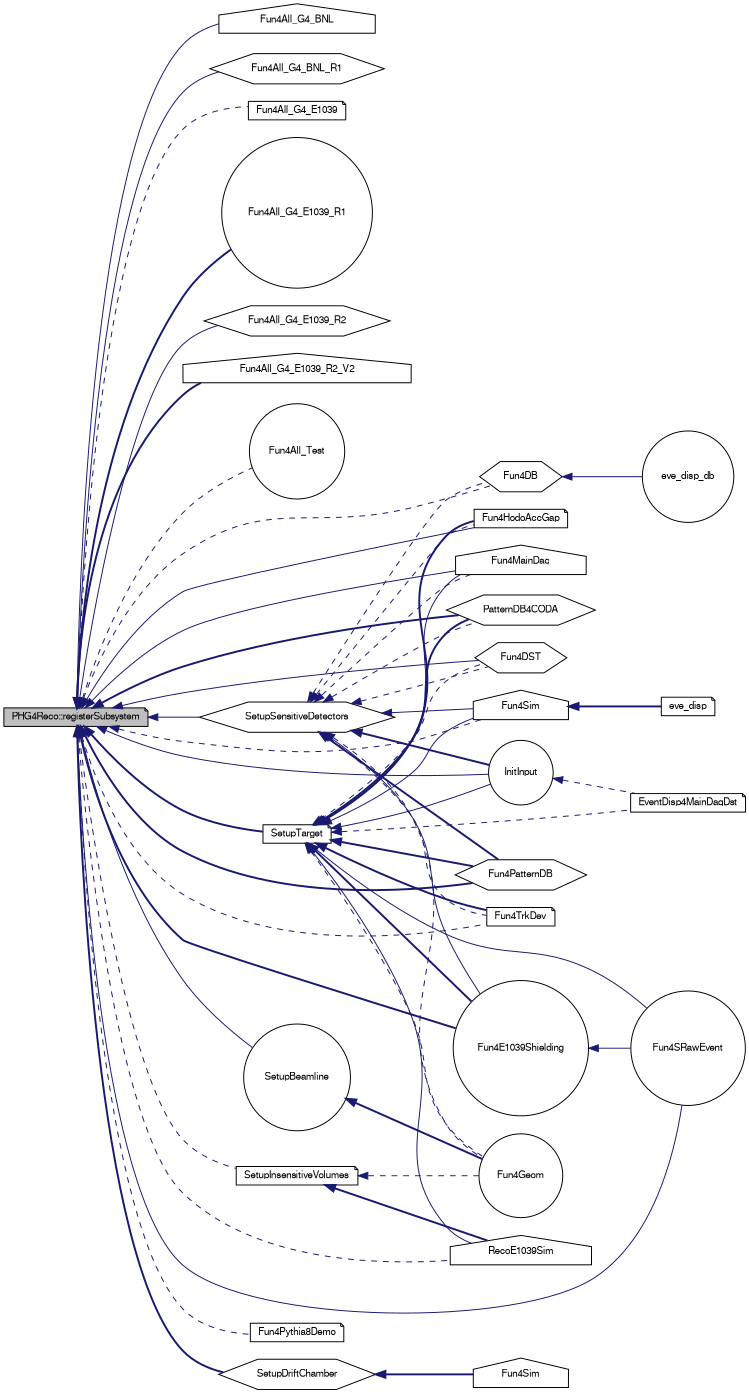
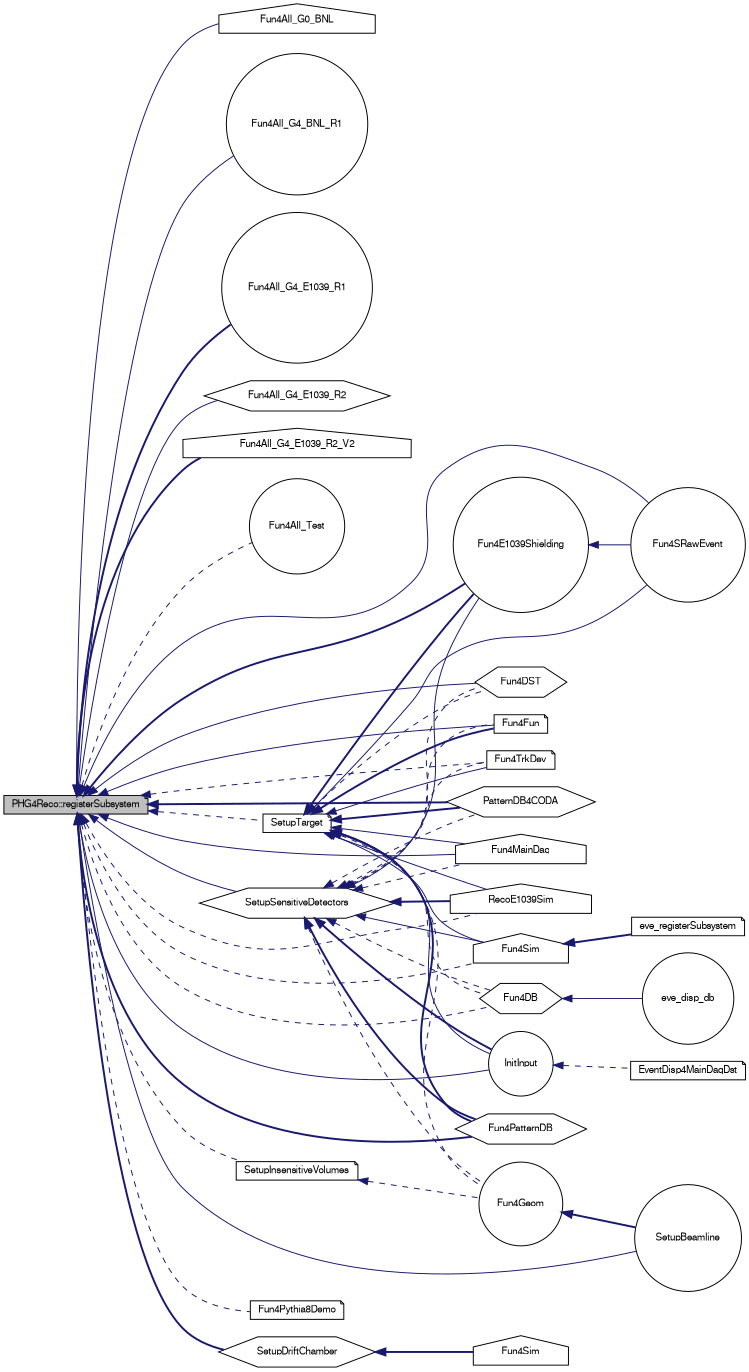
(297, 20) -> (297, 20)
(297, 69) -> (297, 124)
(297, 111) -> none
(521, 519) -> (521, 724)
(688, 706) -> (688, 926)
(167, 801) -> (211, 816)
(486, 822) -> (426, 908)
(400, 882) -> (411, 788)
(425, 1134) -> (604, 1221)
(411, 1214) -> (415, 902)
